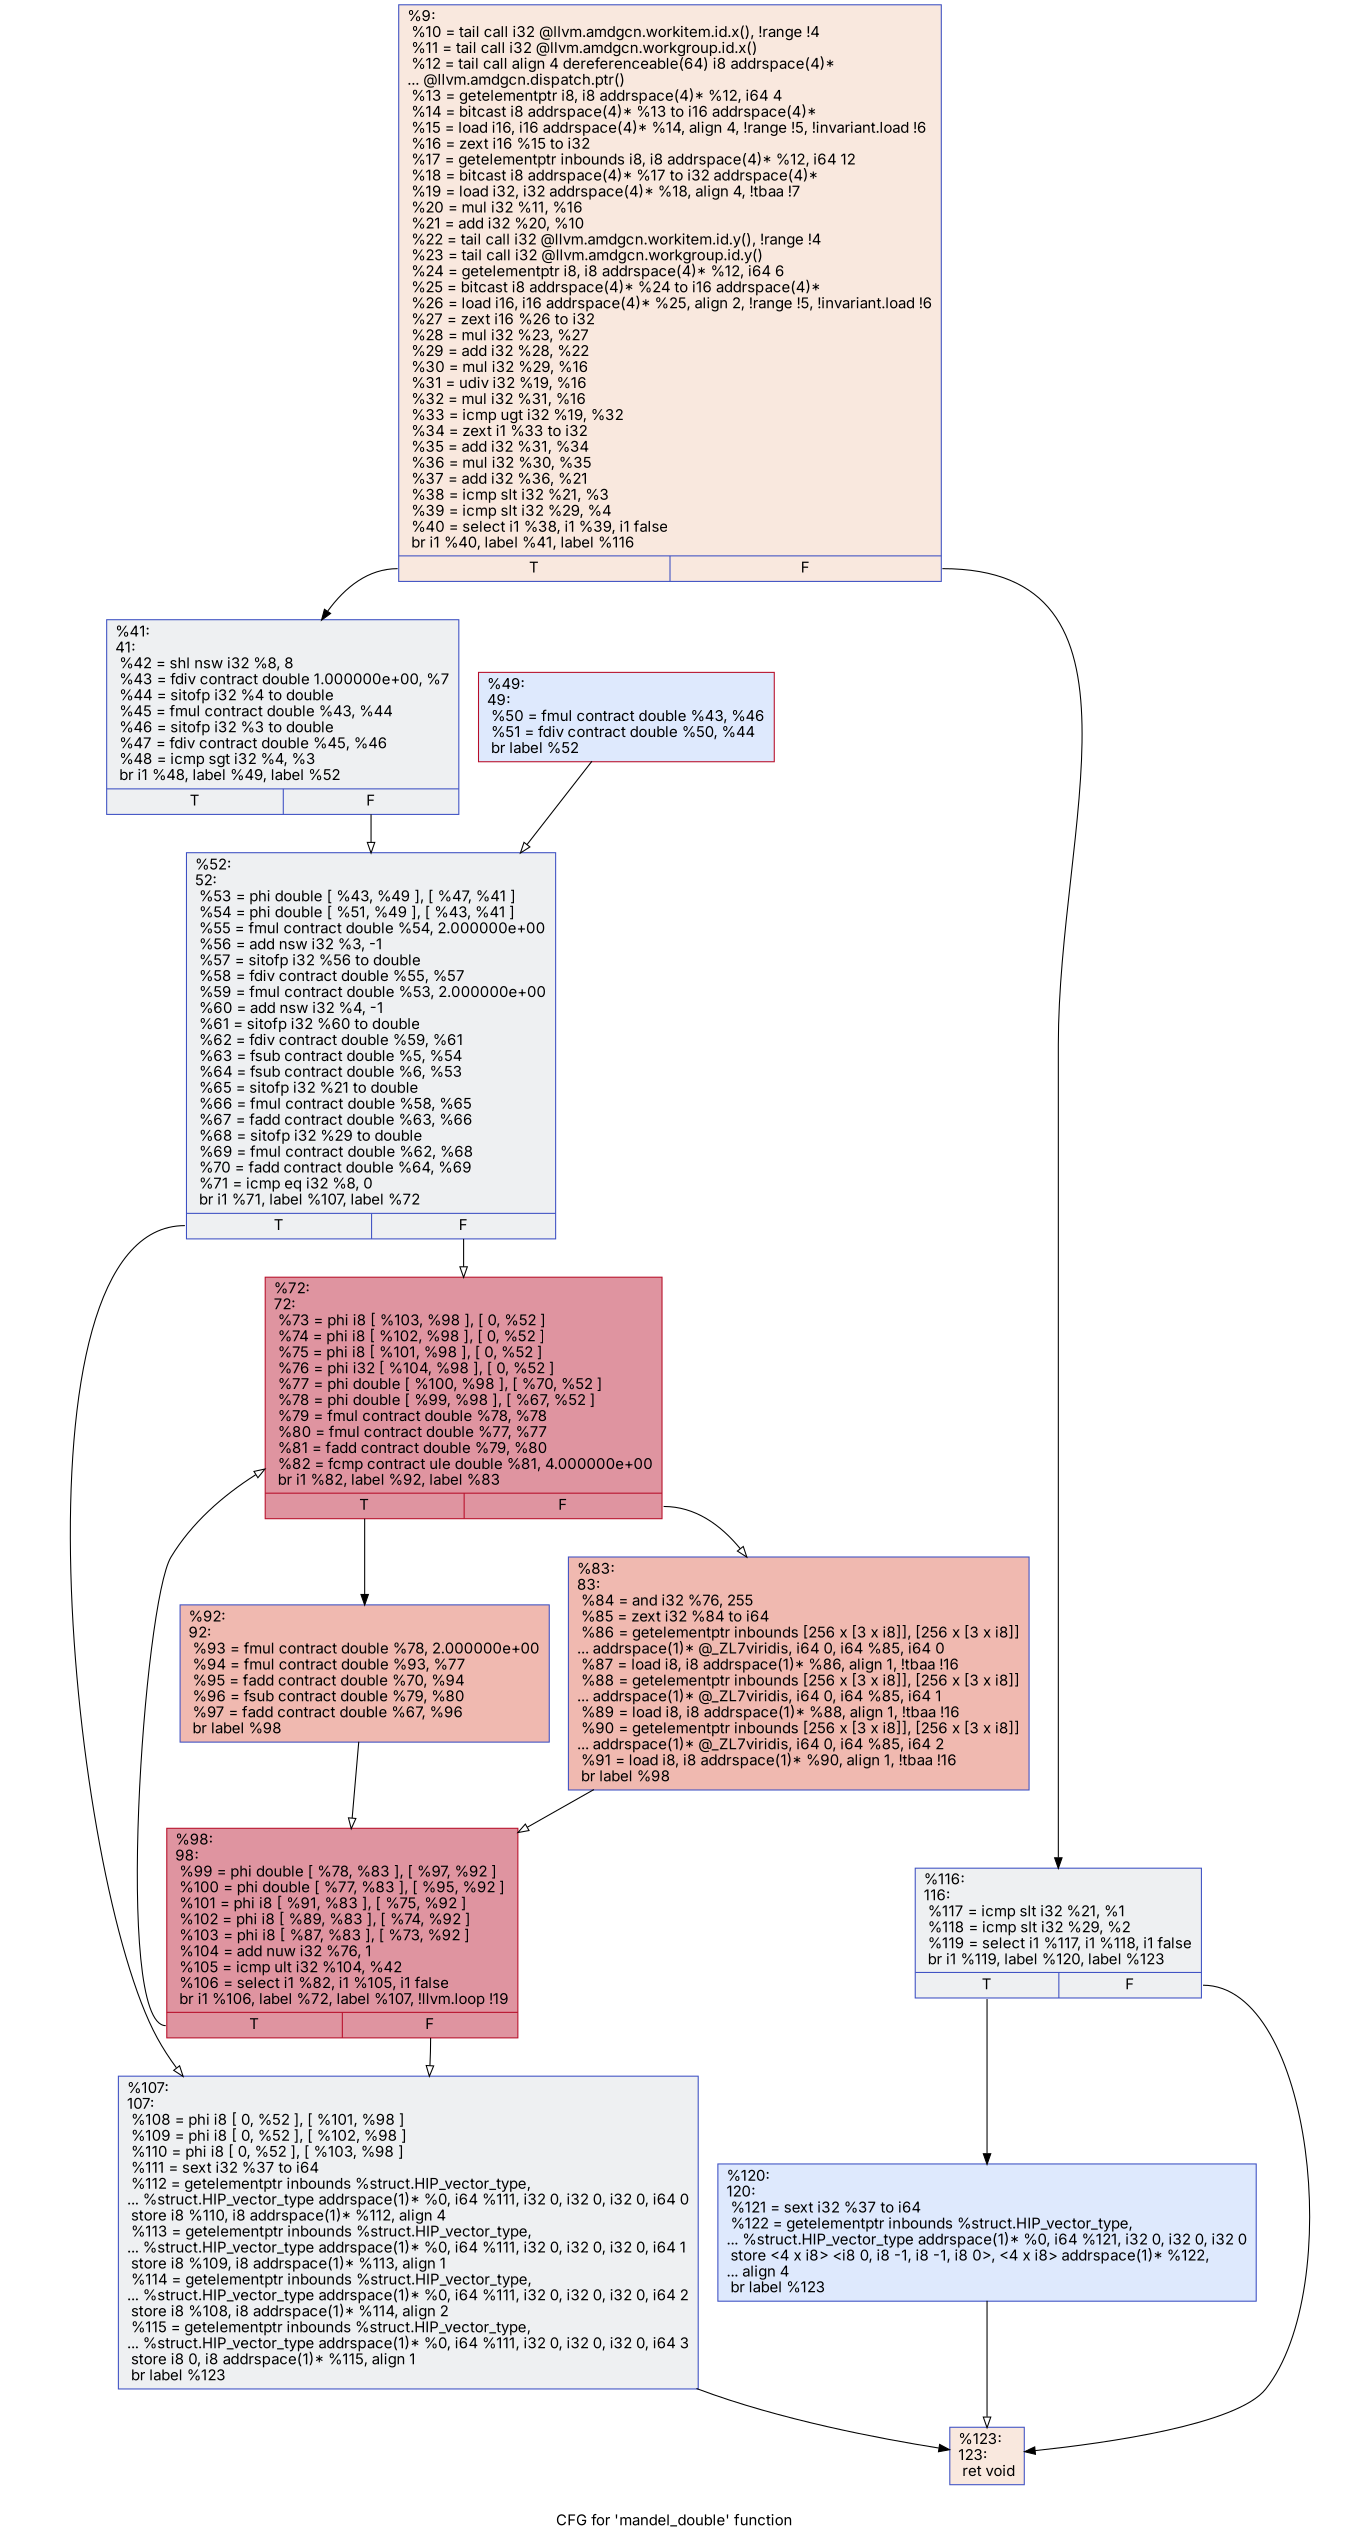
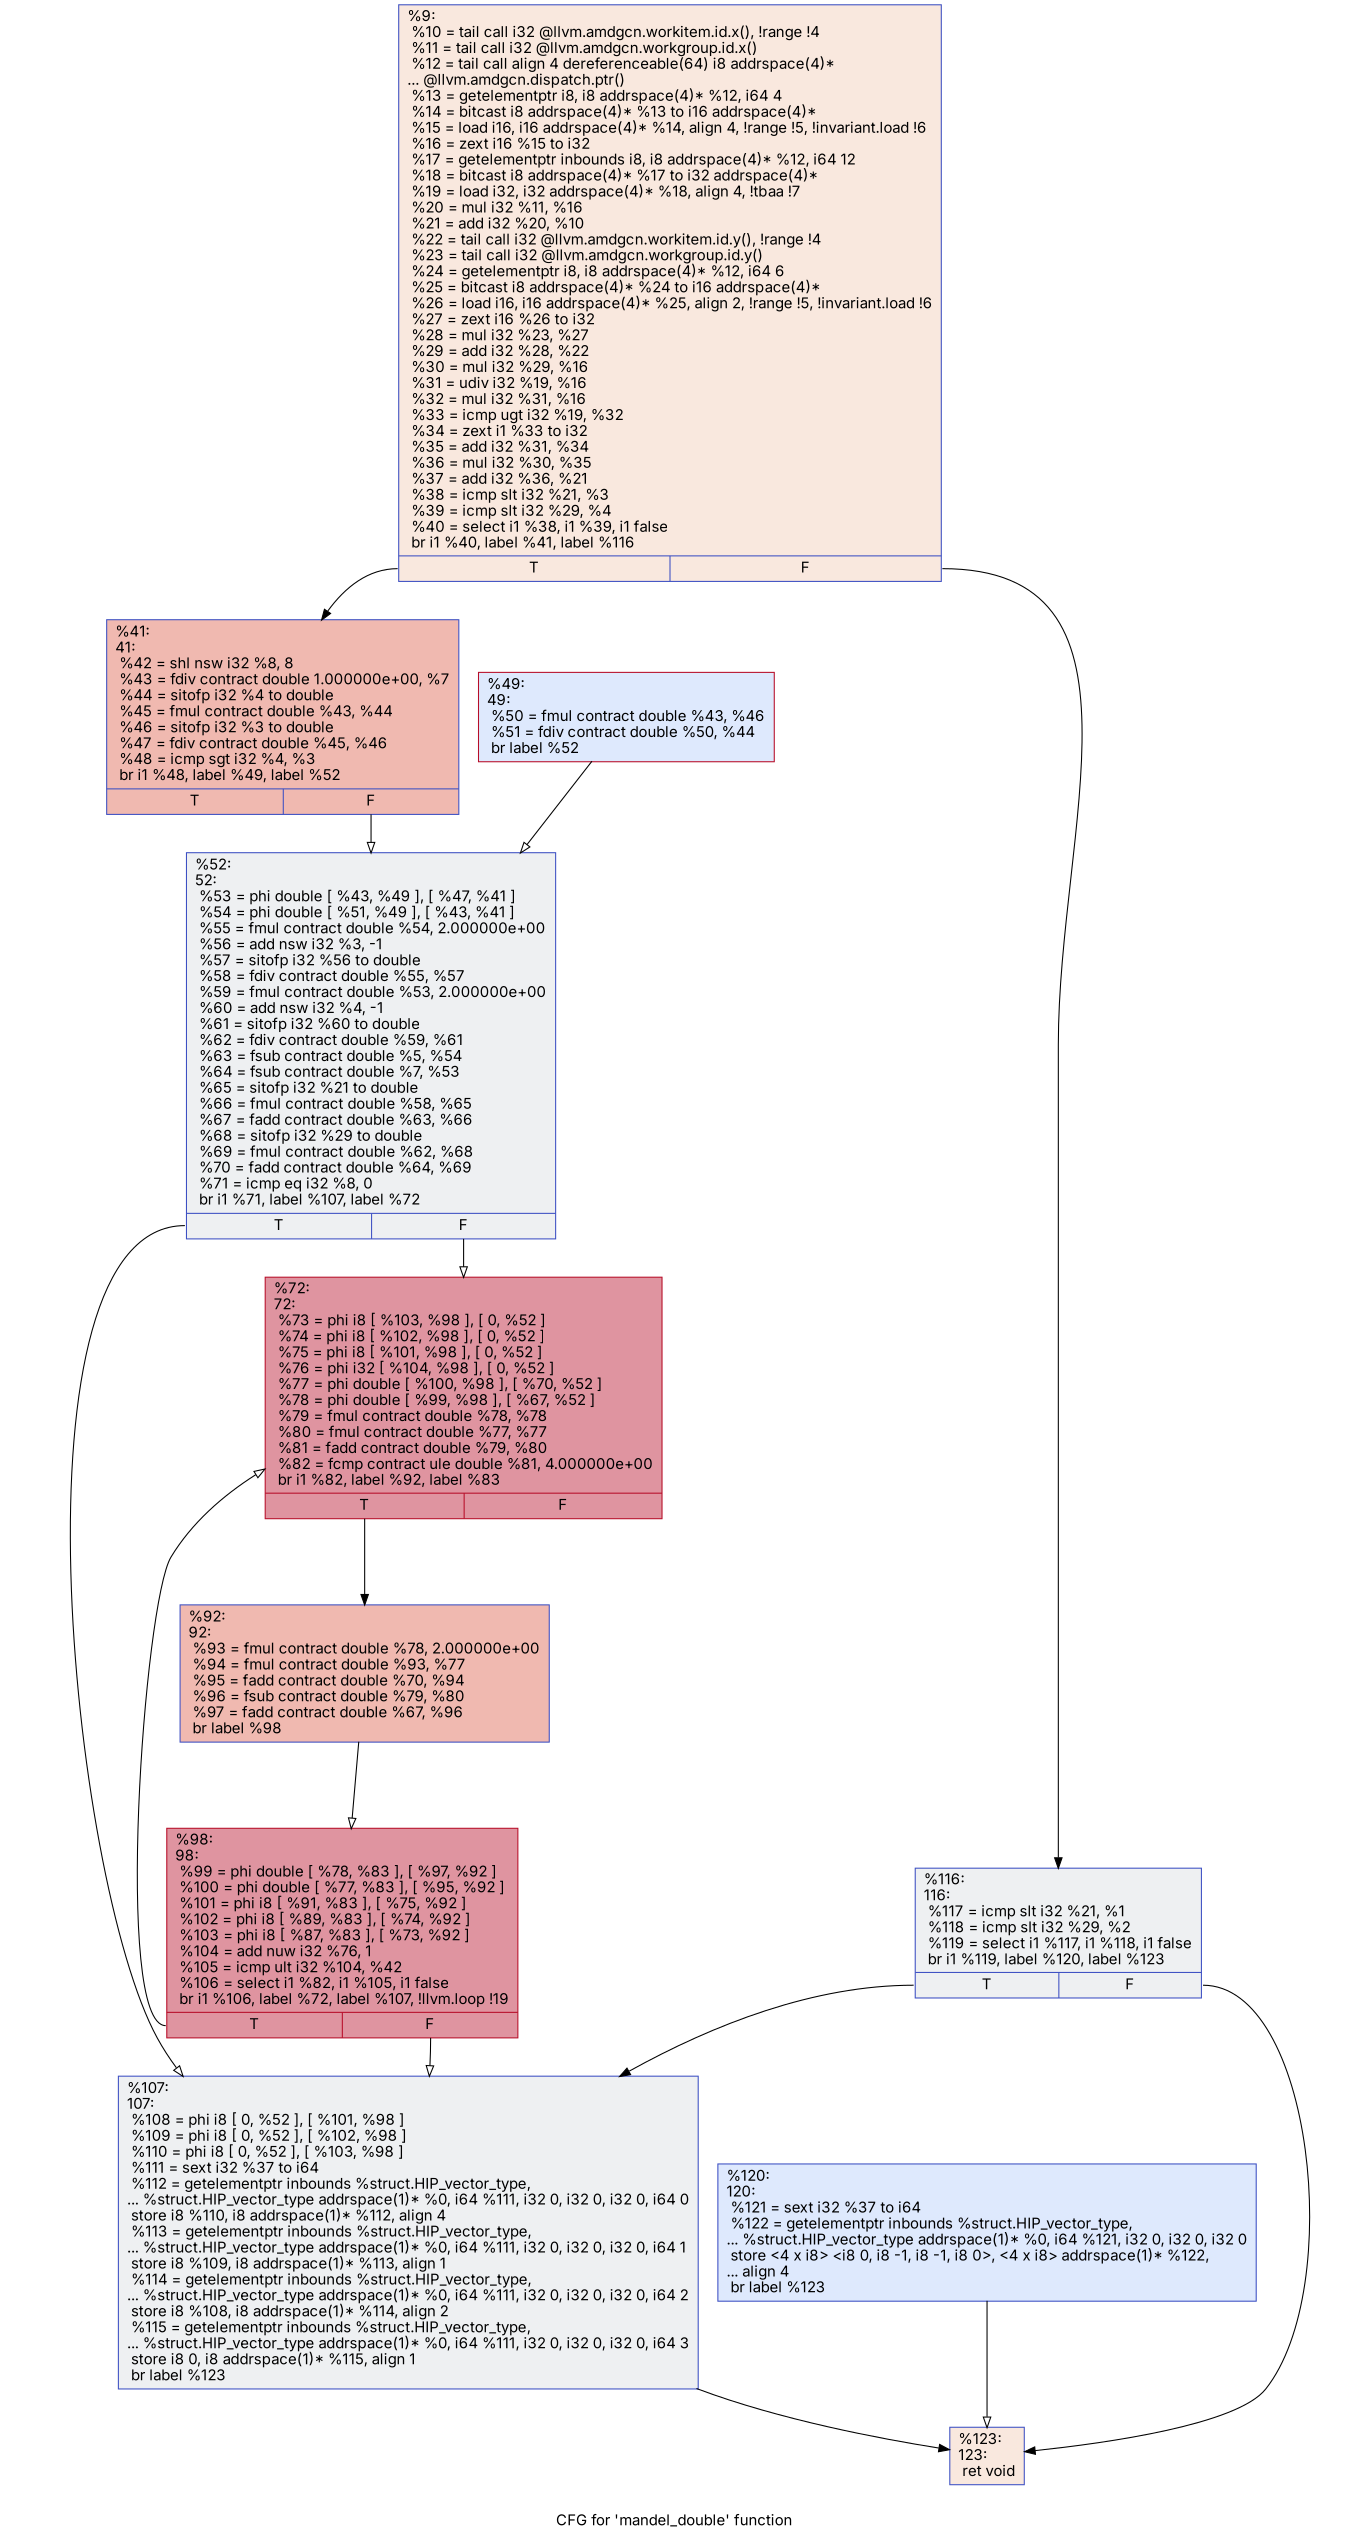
(283, 717) -> (283, 717)
(329, 1072) -> (328, 1072)
(799, 1673) -> none
(987, 2076) -> (766, 2010)
